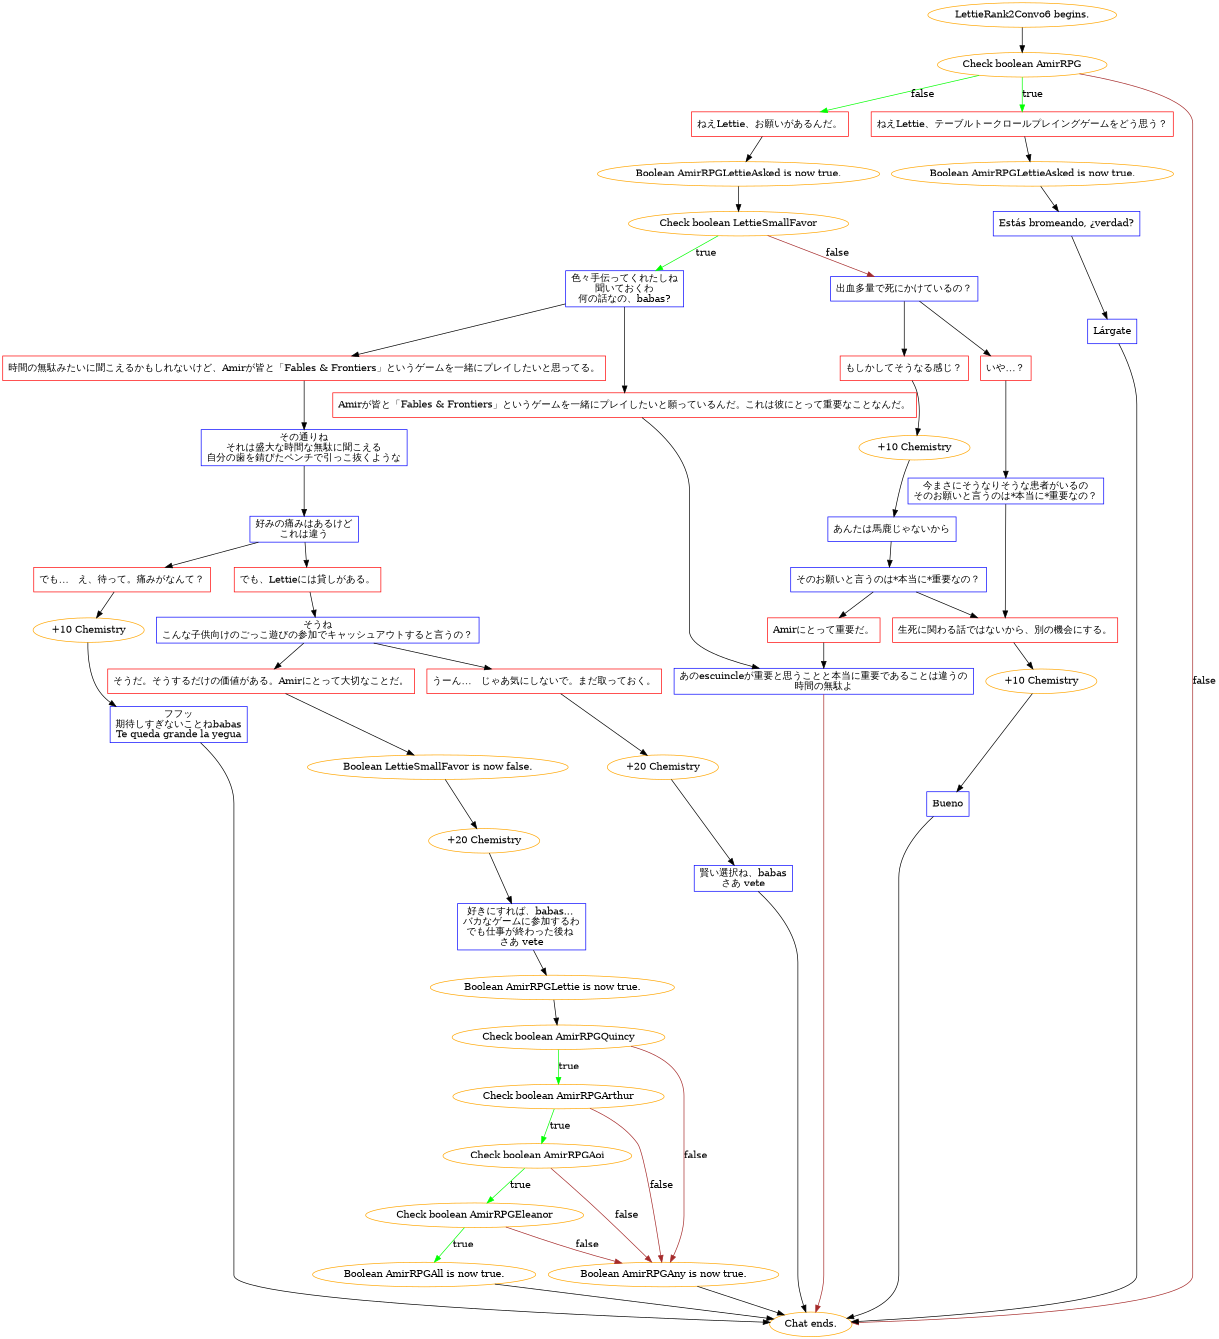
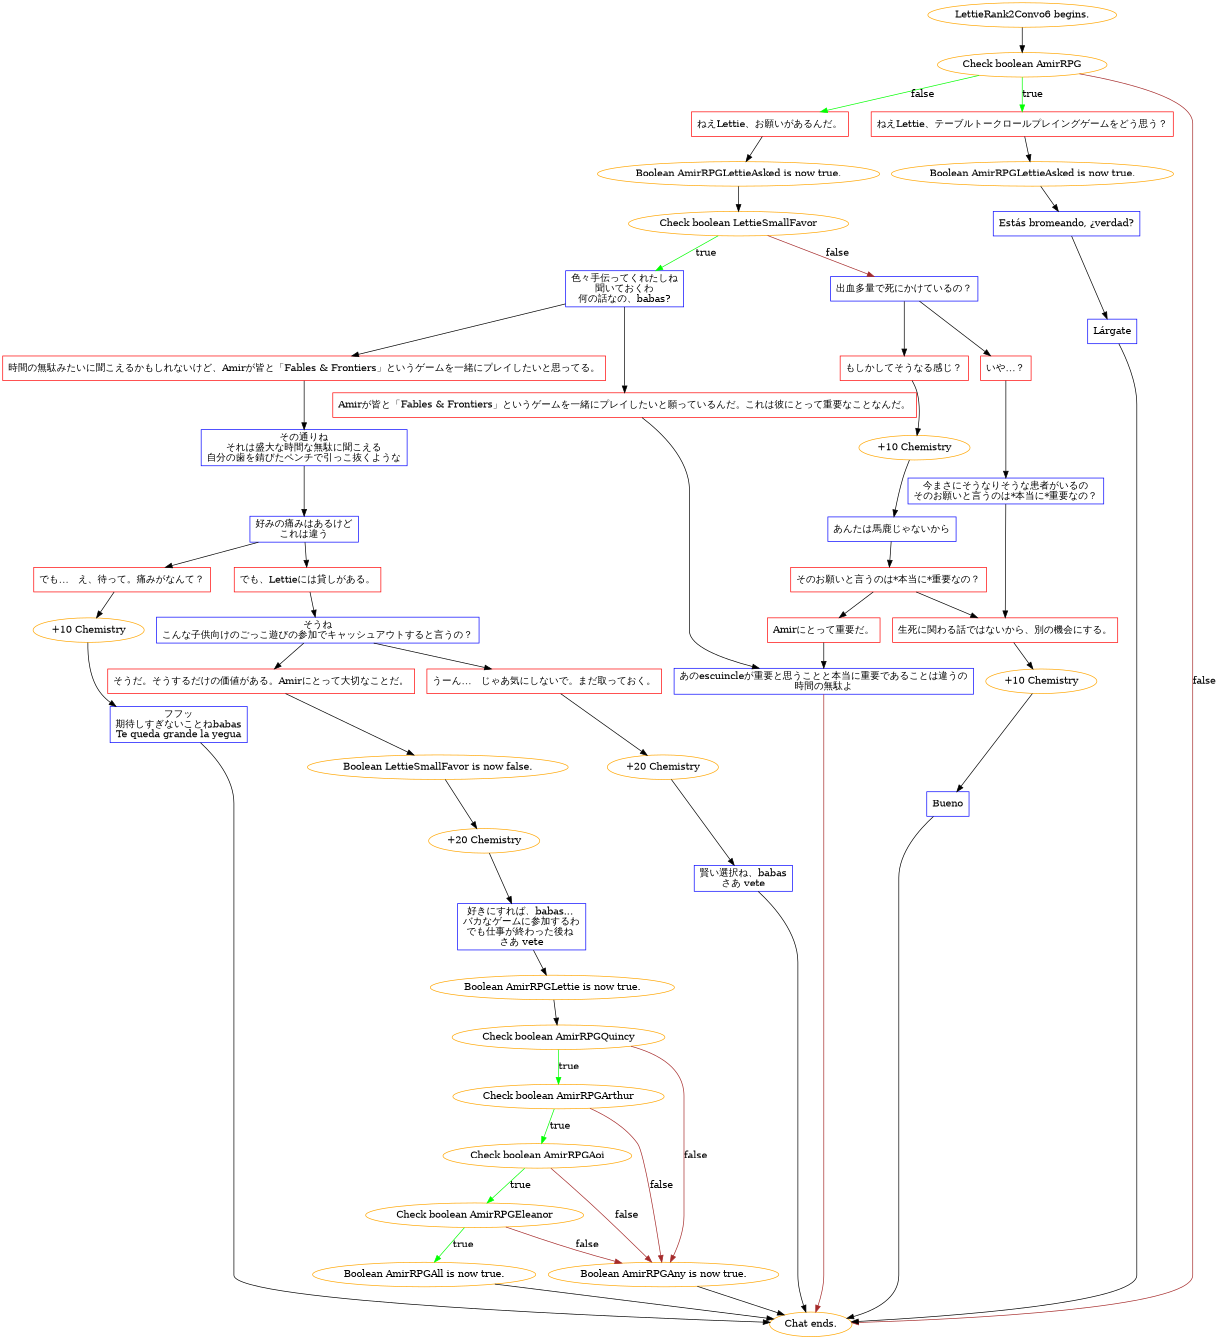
(889, 580) -> (889, 580)
